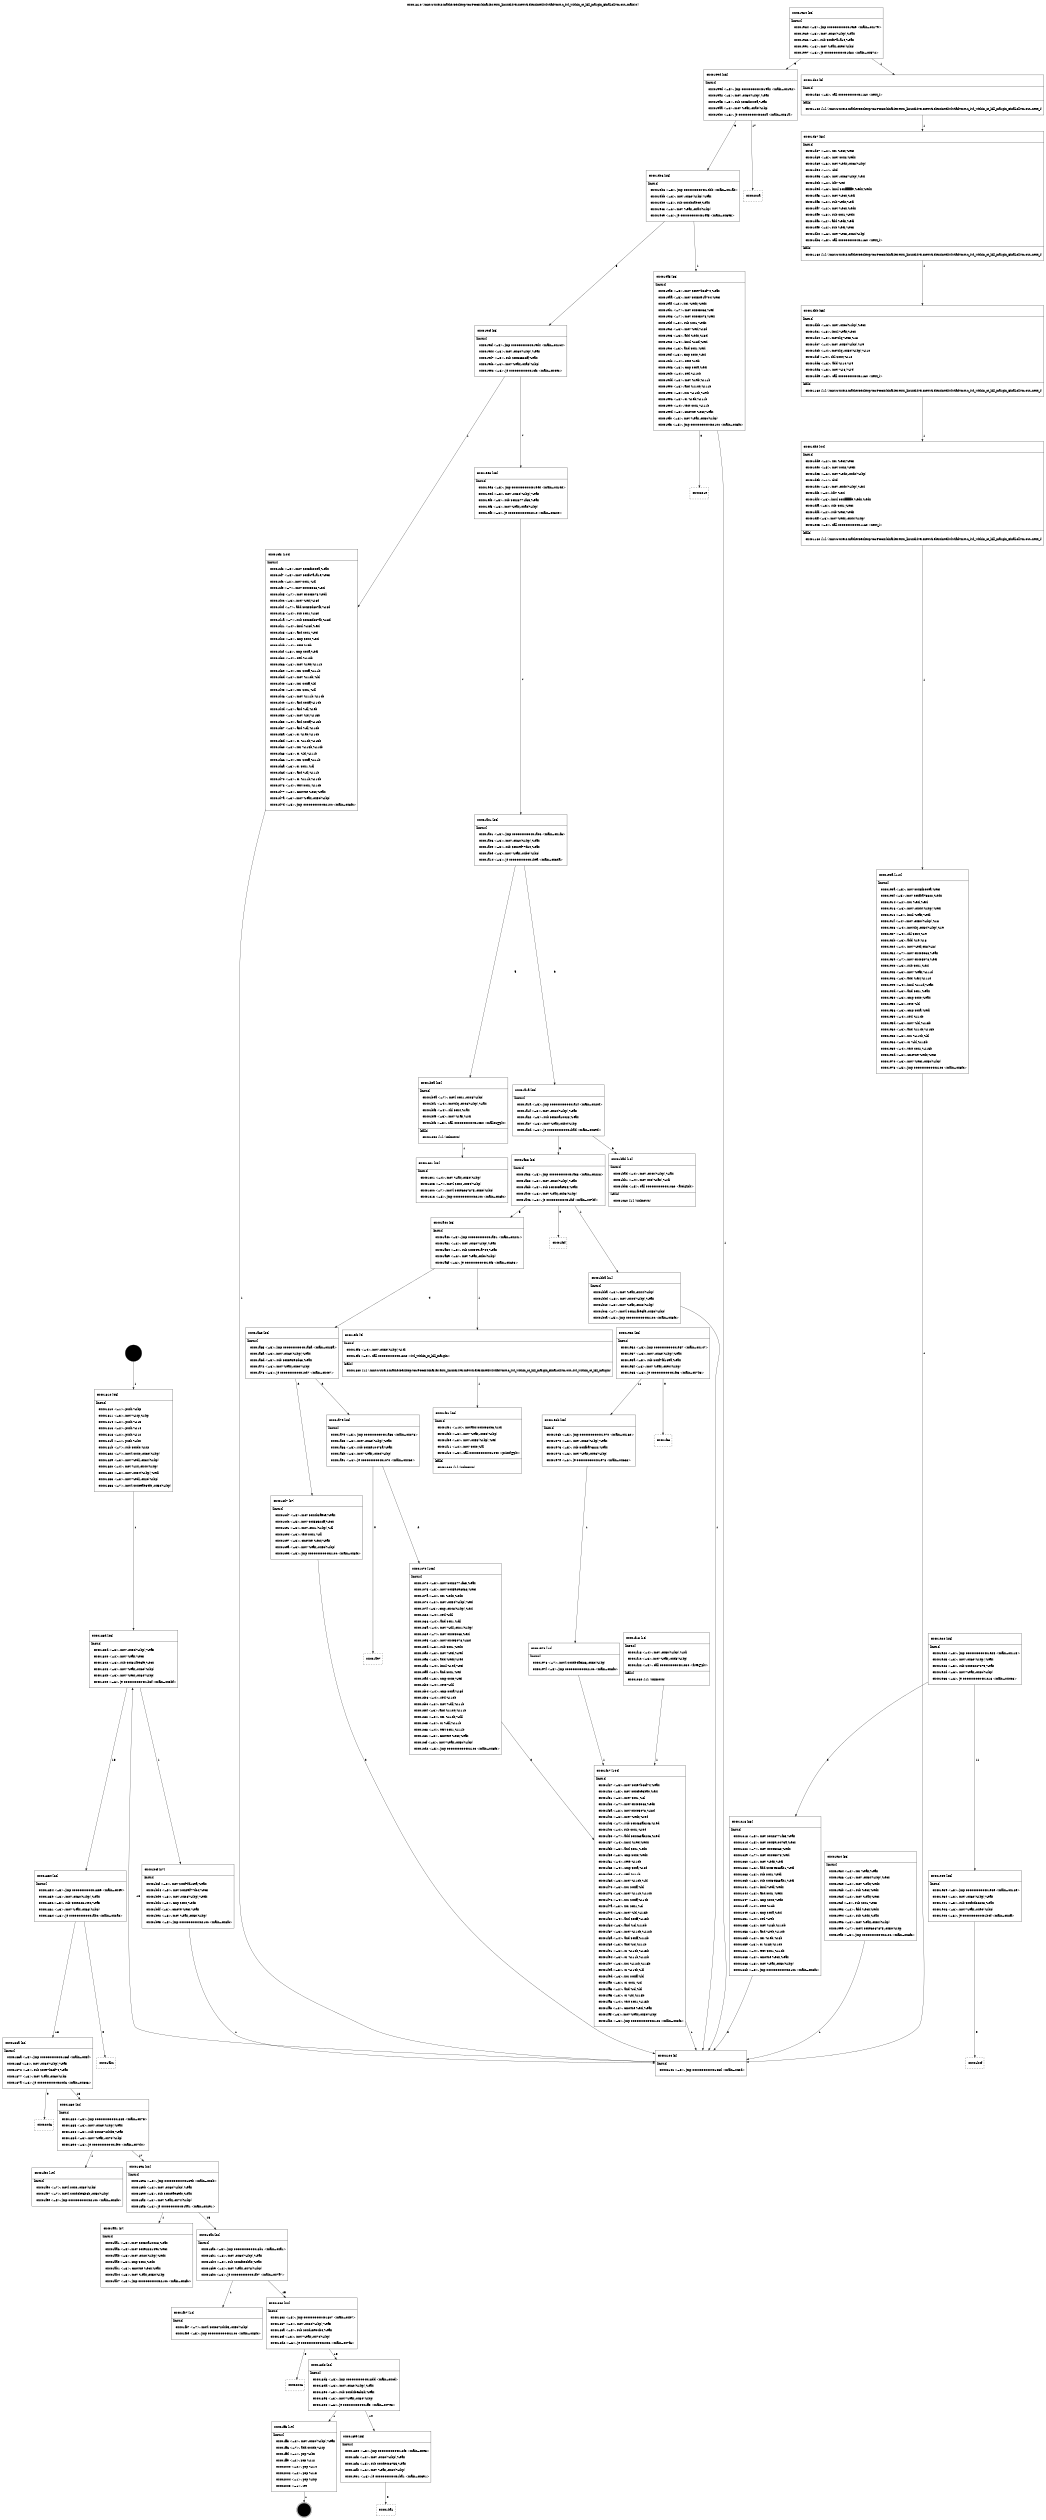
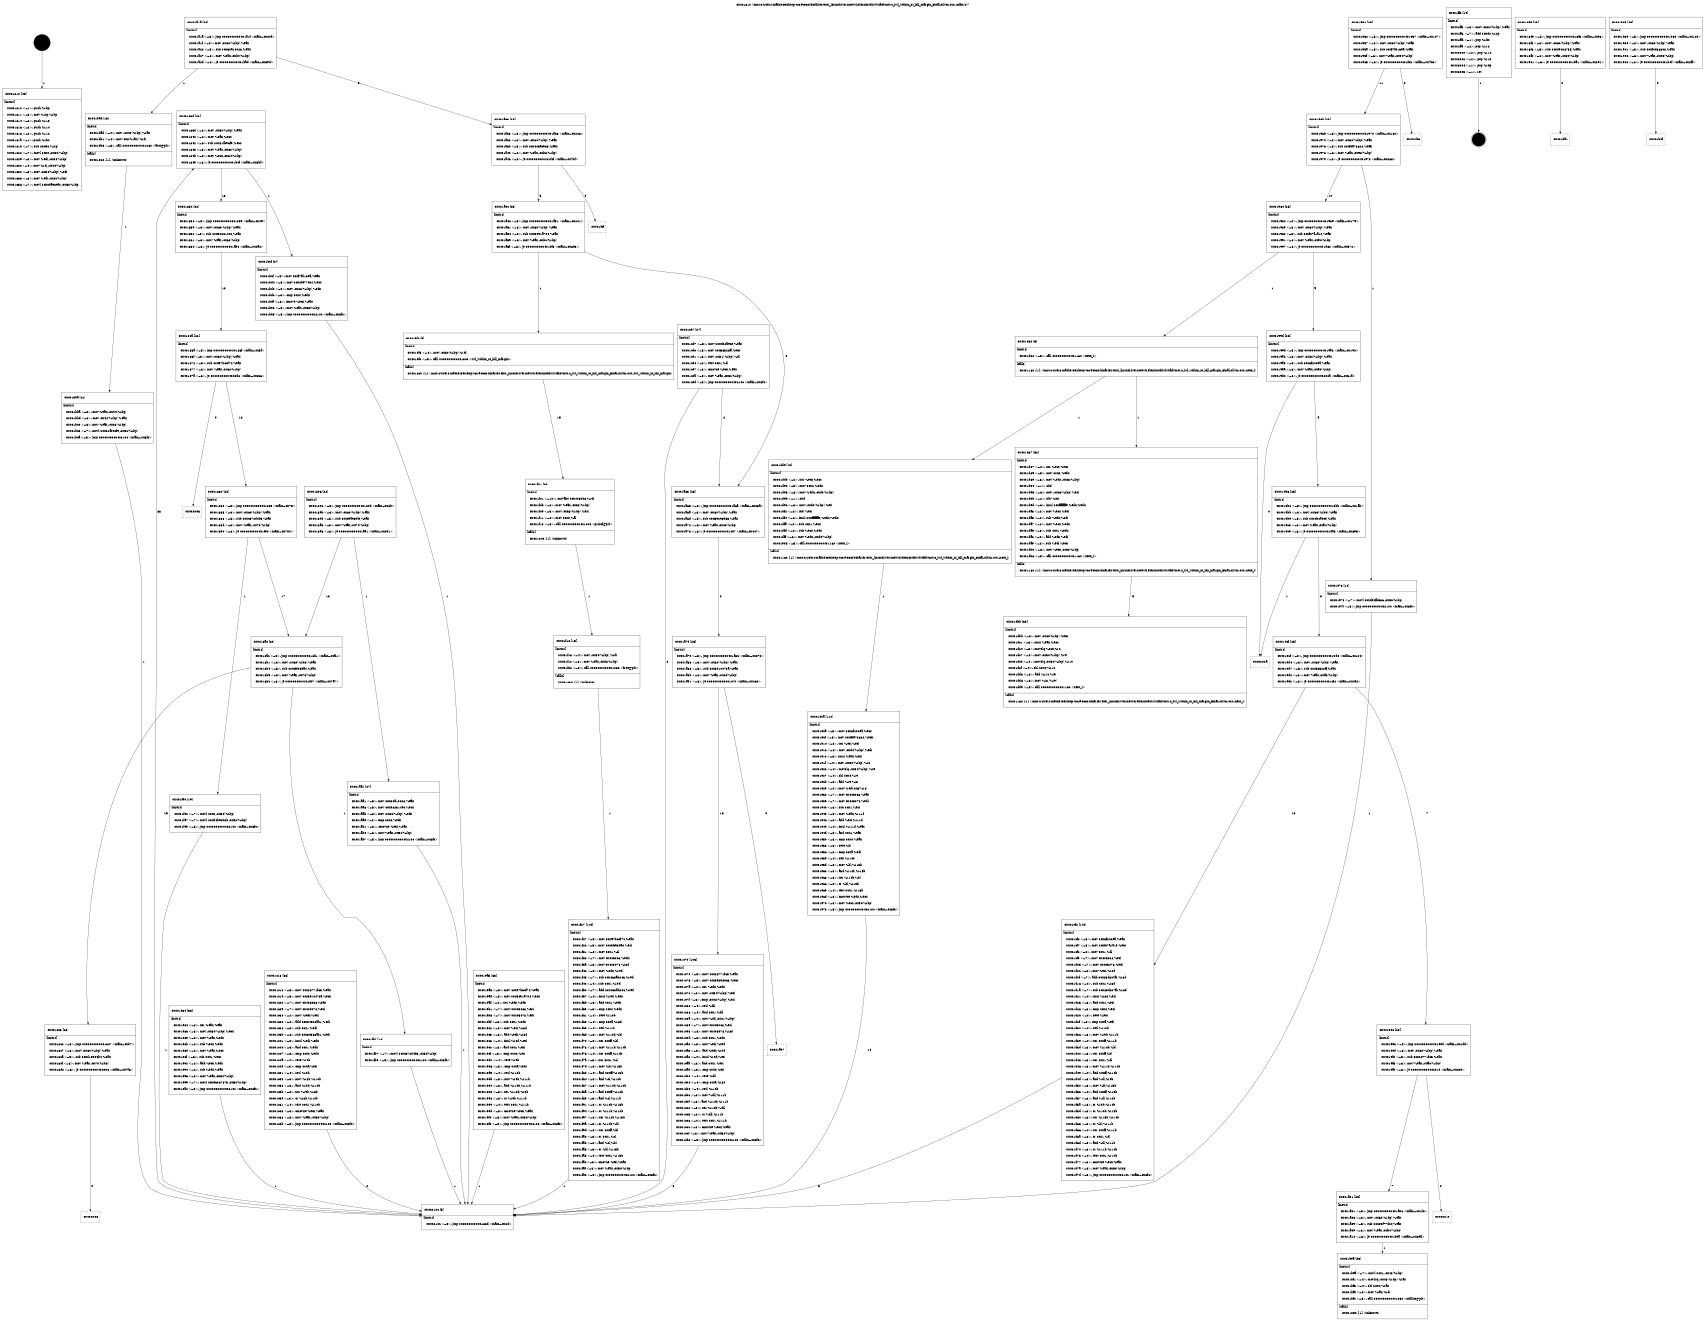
(754, 126) -> (1269, 512)
none -> (1334, 182)
(695, 245) -> (1279, 594)
(924, 266) -> (1133, 596)
(922, 418) -> (1039, 418)
(467, 436) -> (1293, 813)
(699, 458) -> (1434, 1142)
none -> (584, 589)
(515, 972) -> (1384, 1248)
(539, 974) -> none
none -> (461, 1019)
none -> (160, 1132)
none -> (433, 1135)
(612, 1149) -> (183, 83)
(462, 1180) -> none
(596, 1238) -> (118, 278)
(241, 1298) -> (819, 1186)
(924, 1353) -> (869, 1050)
(479, 1384) -> (558, 418)
(304, 1436) -> (721, 436)
(418, 1527) -> (721, 813)
(134, 1560) -> none
(975, 1659) -> none
(591, 1719) -> (1150, 1182)
(546, 1780) -> (619, 1205)
(138, 1896) -> (159, 512)
(106, 2063) -> none
(137, 2155) -> (273, 586)
(354, 2385) -> none
